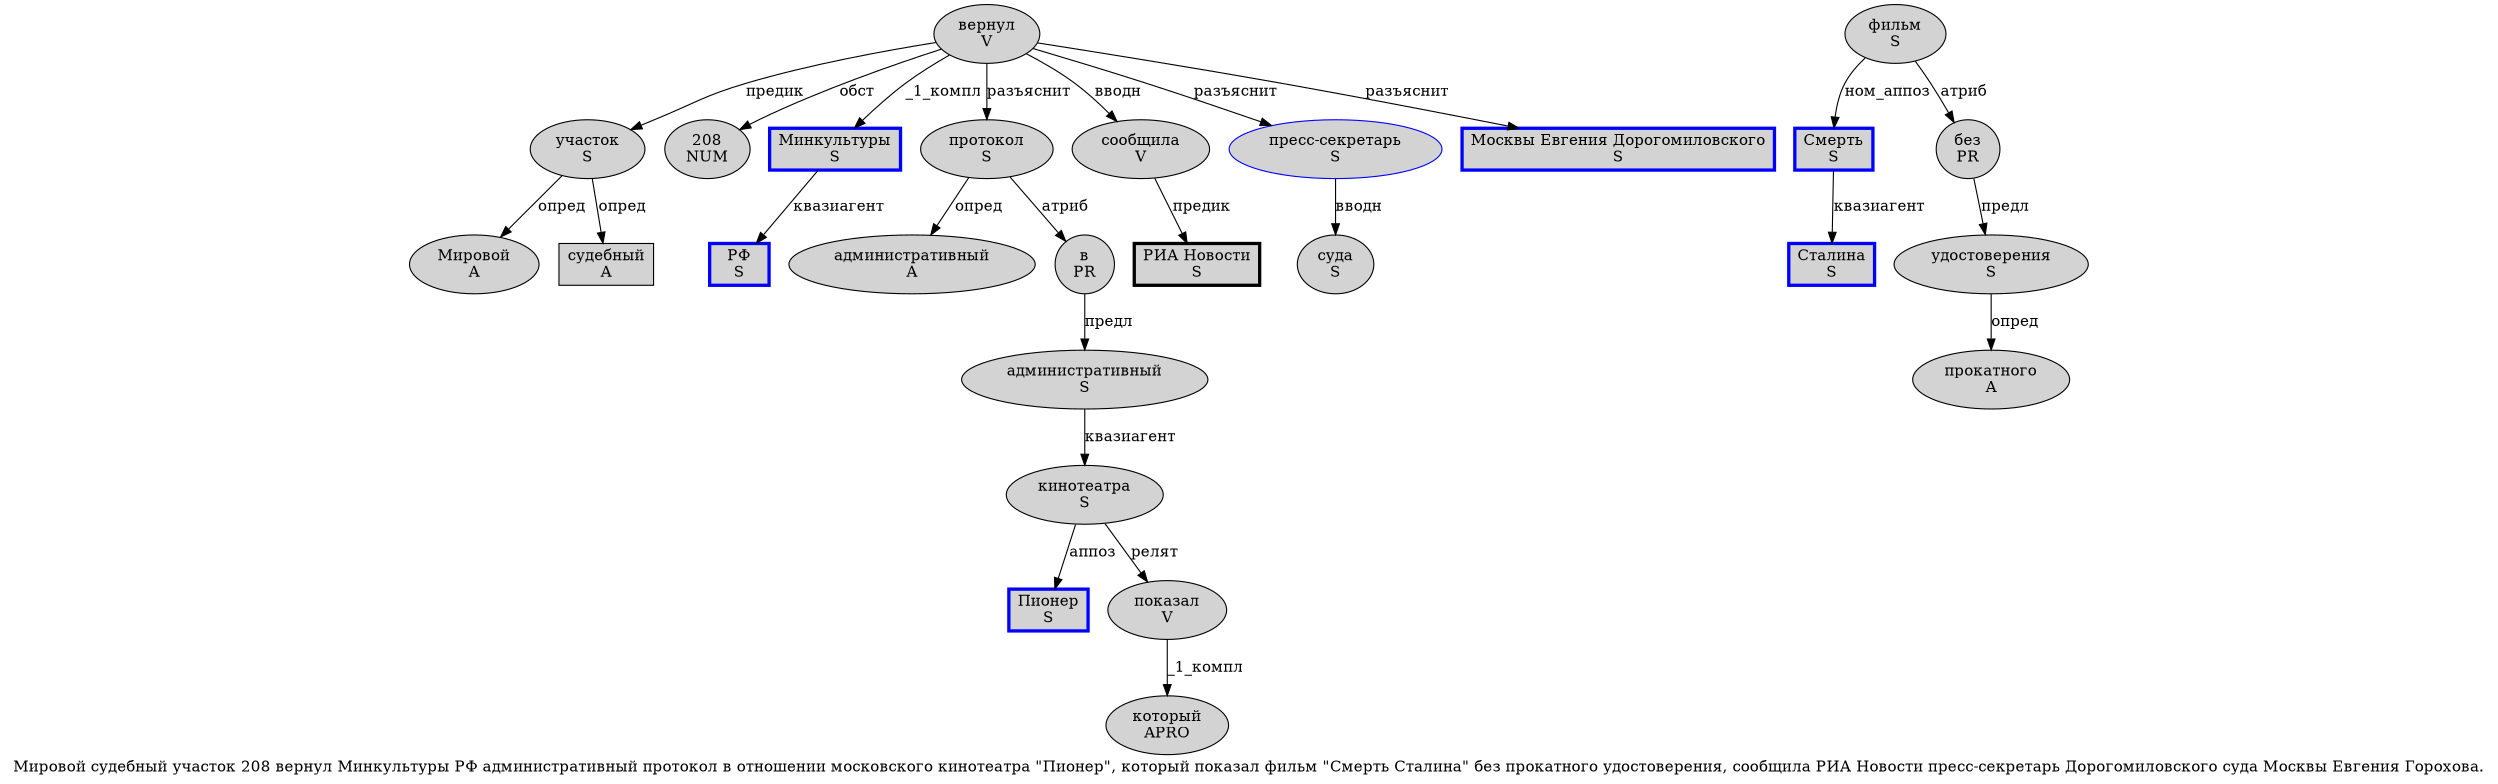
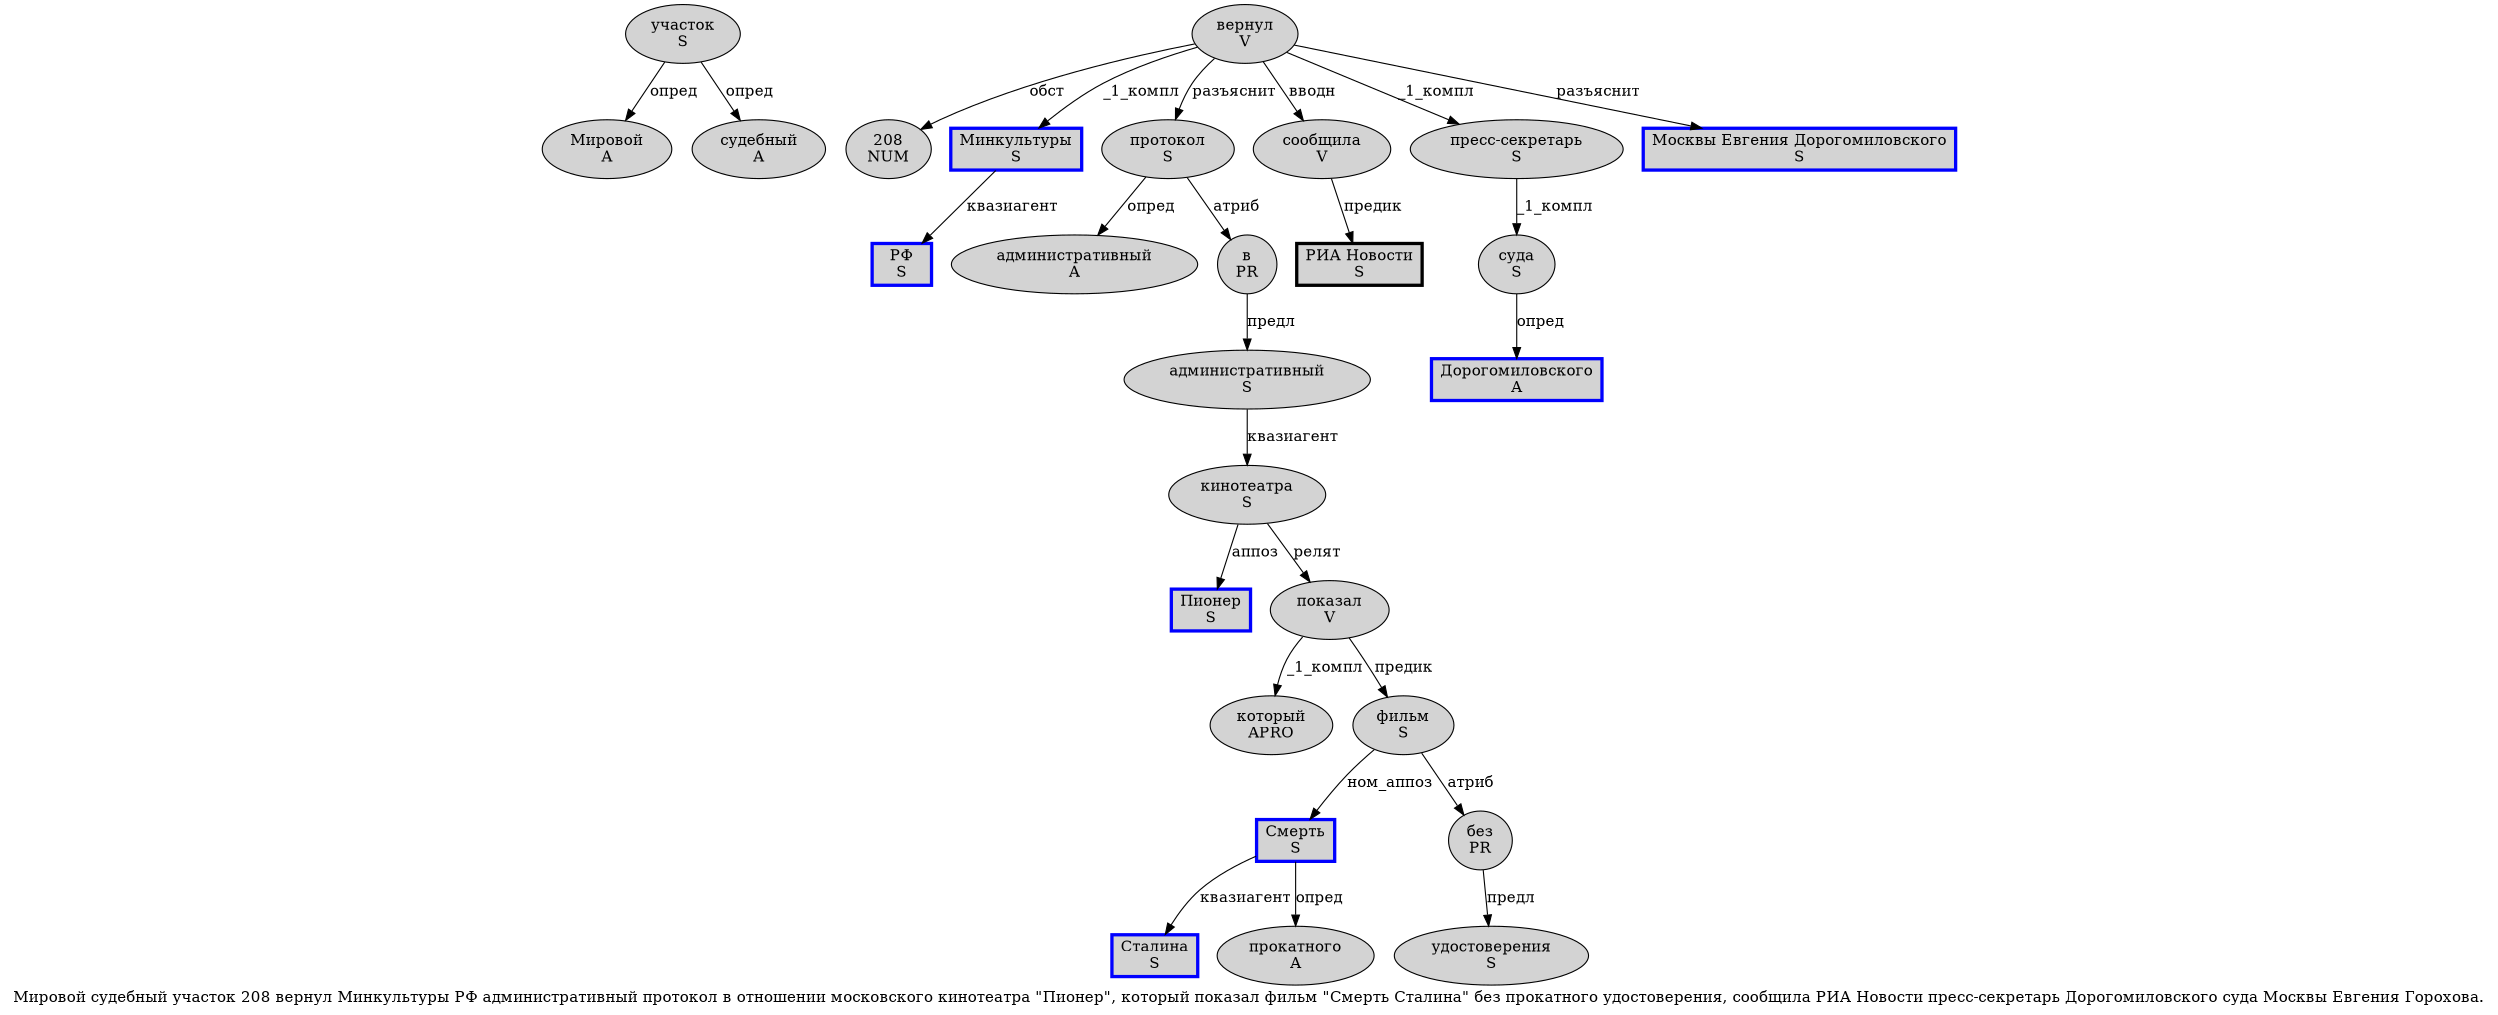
(785, 73) -> none
(1236, 92) -> (1436, 92)
(1336, 149) -> (1517, 149)
(1359, 207) -> (1555, 207)
(606, 264) -> (759, 149)
(1991, 316) -> (1296, 888)
none -> (1517, 380)
none -> (1366, 663)
